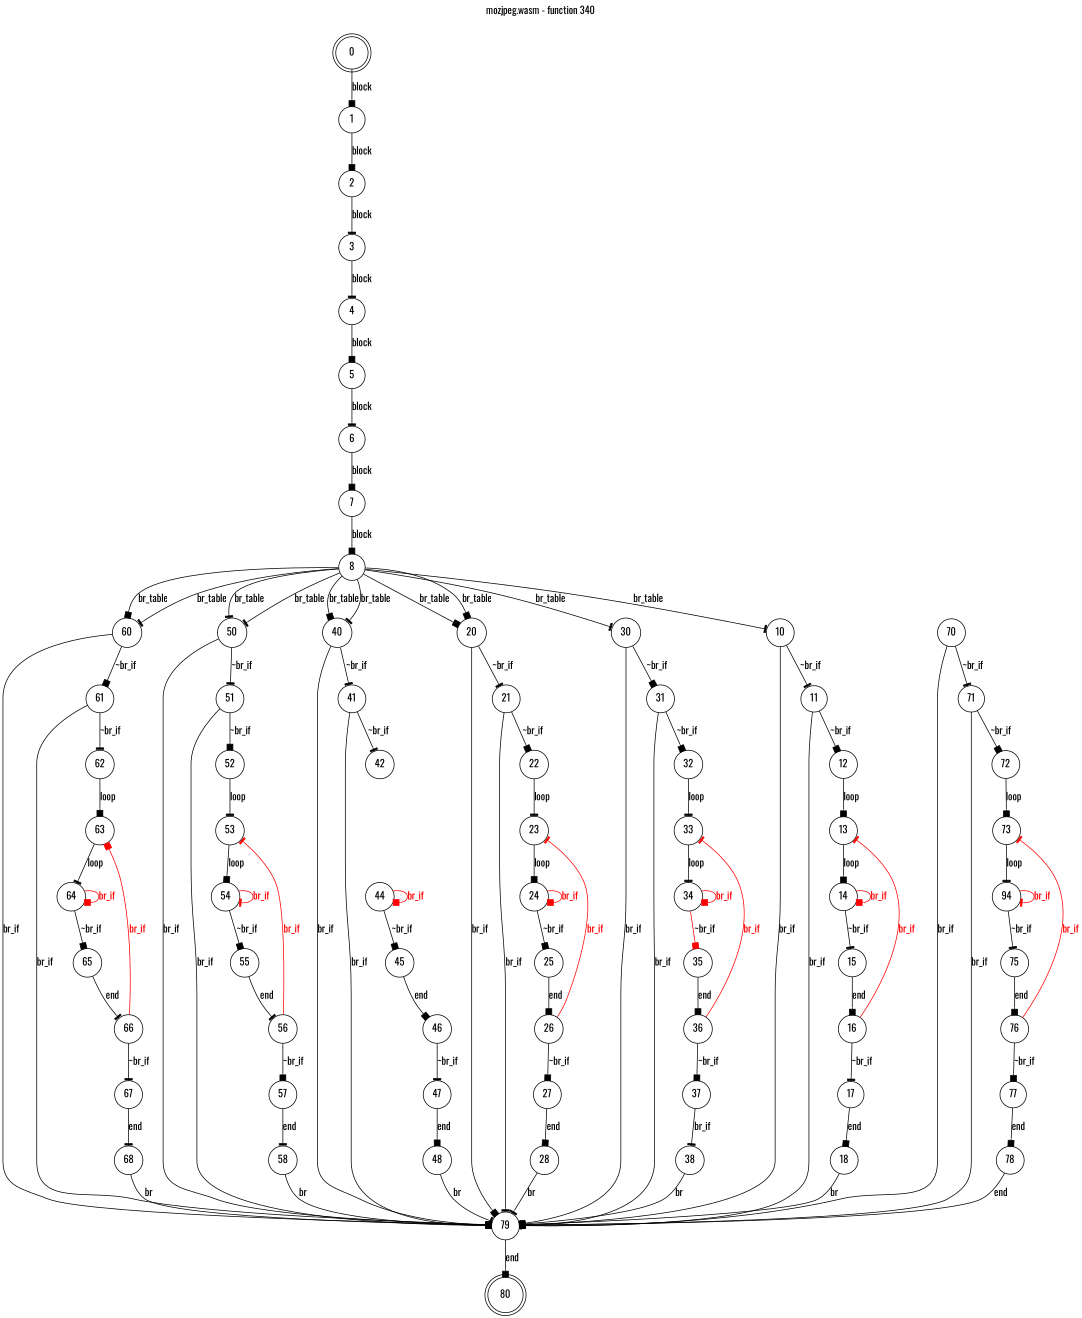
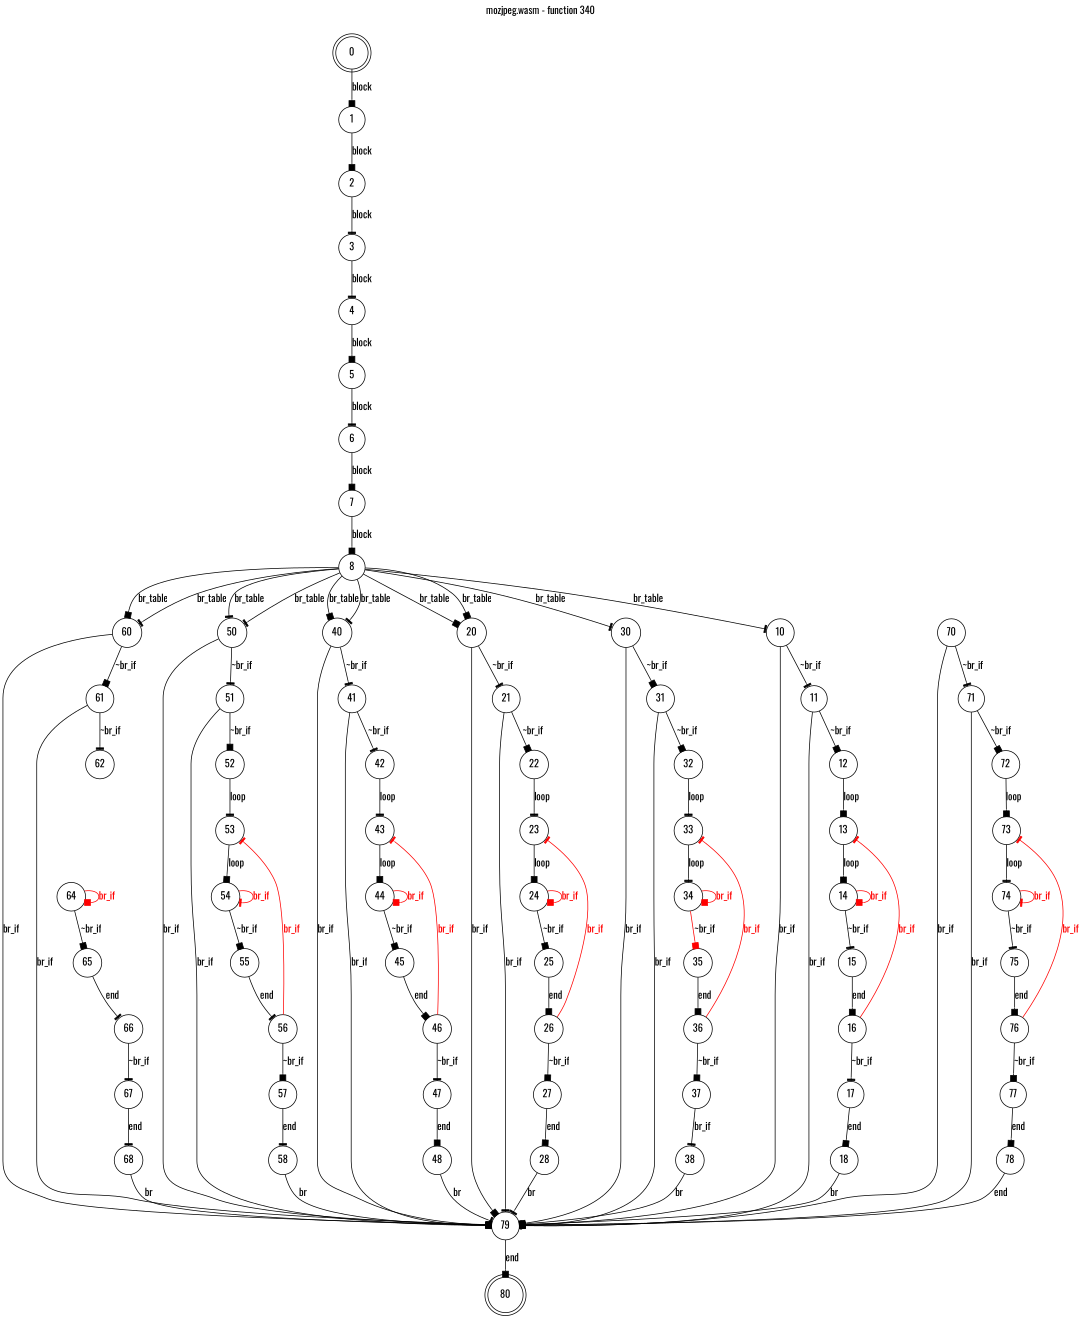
(100, 831) -> none
none -> (380, 831)
(1007, 897) -> (1007, 897)
